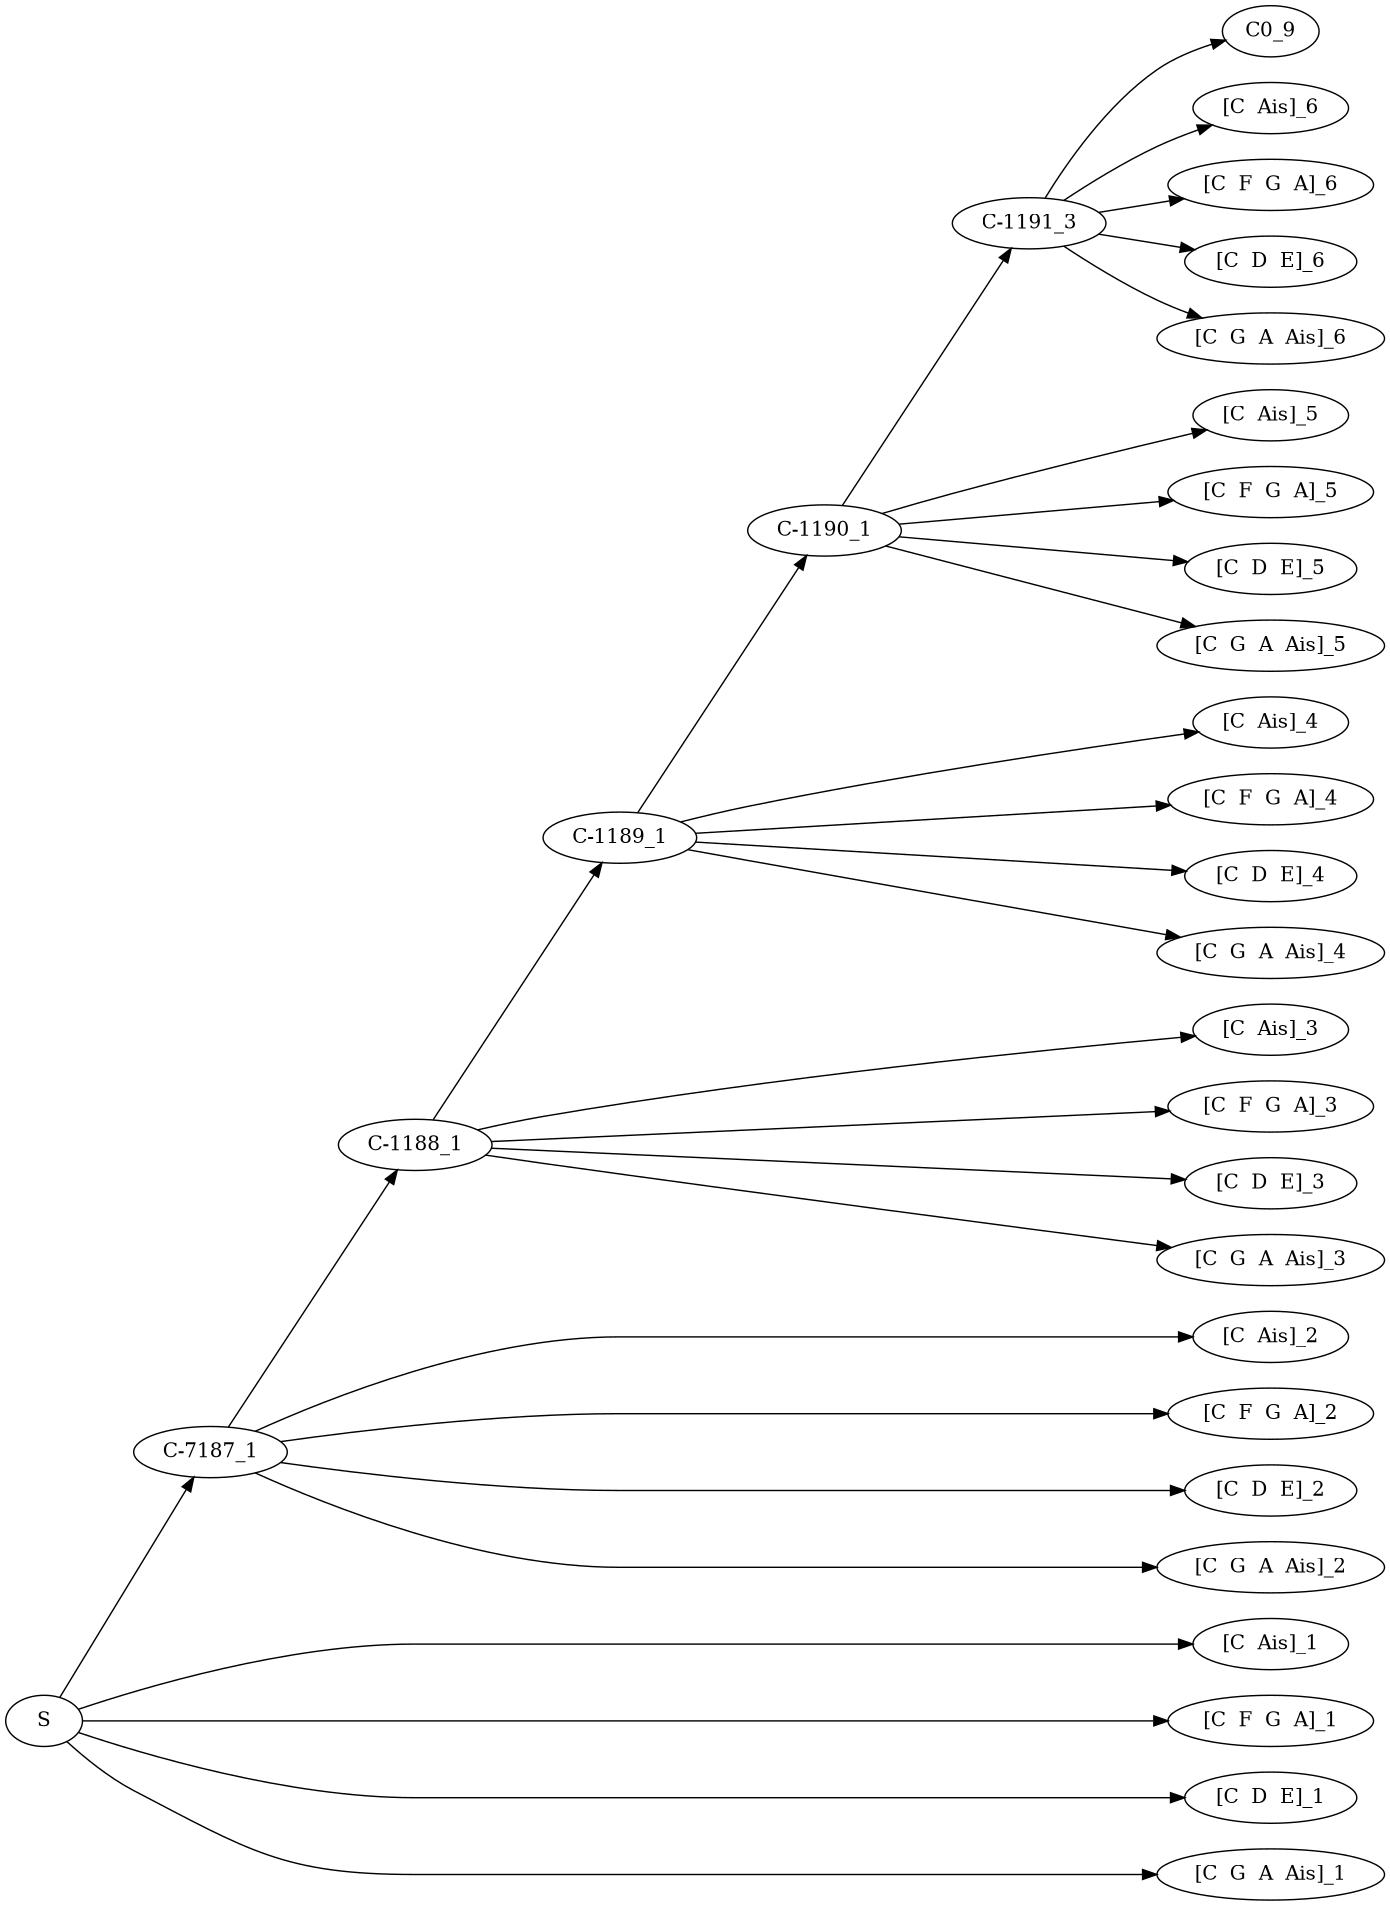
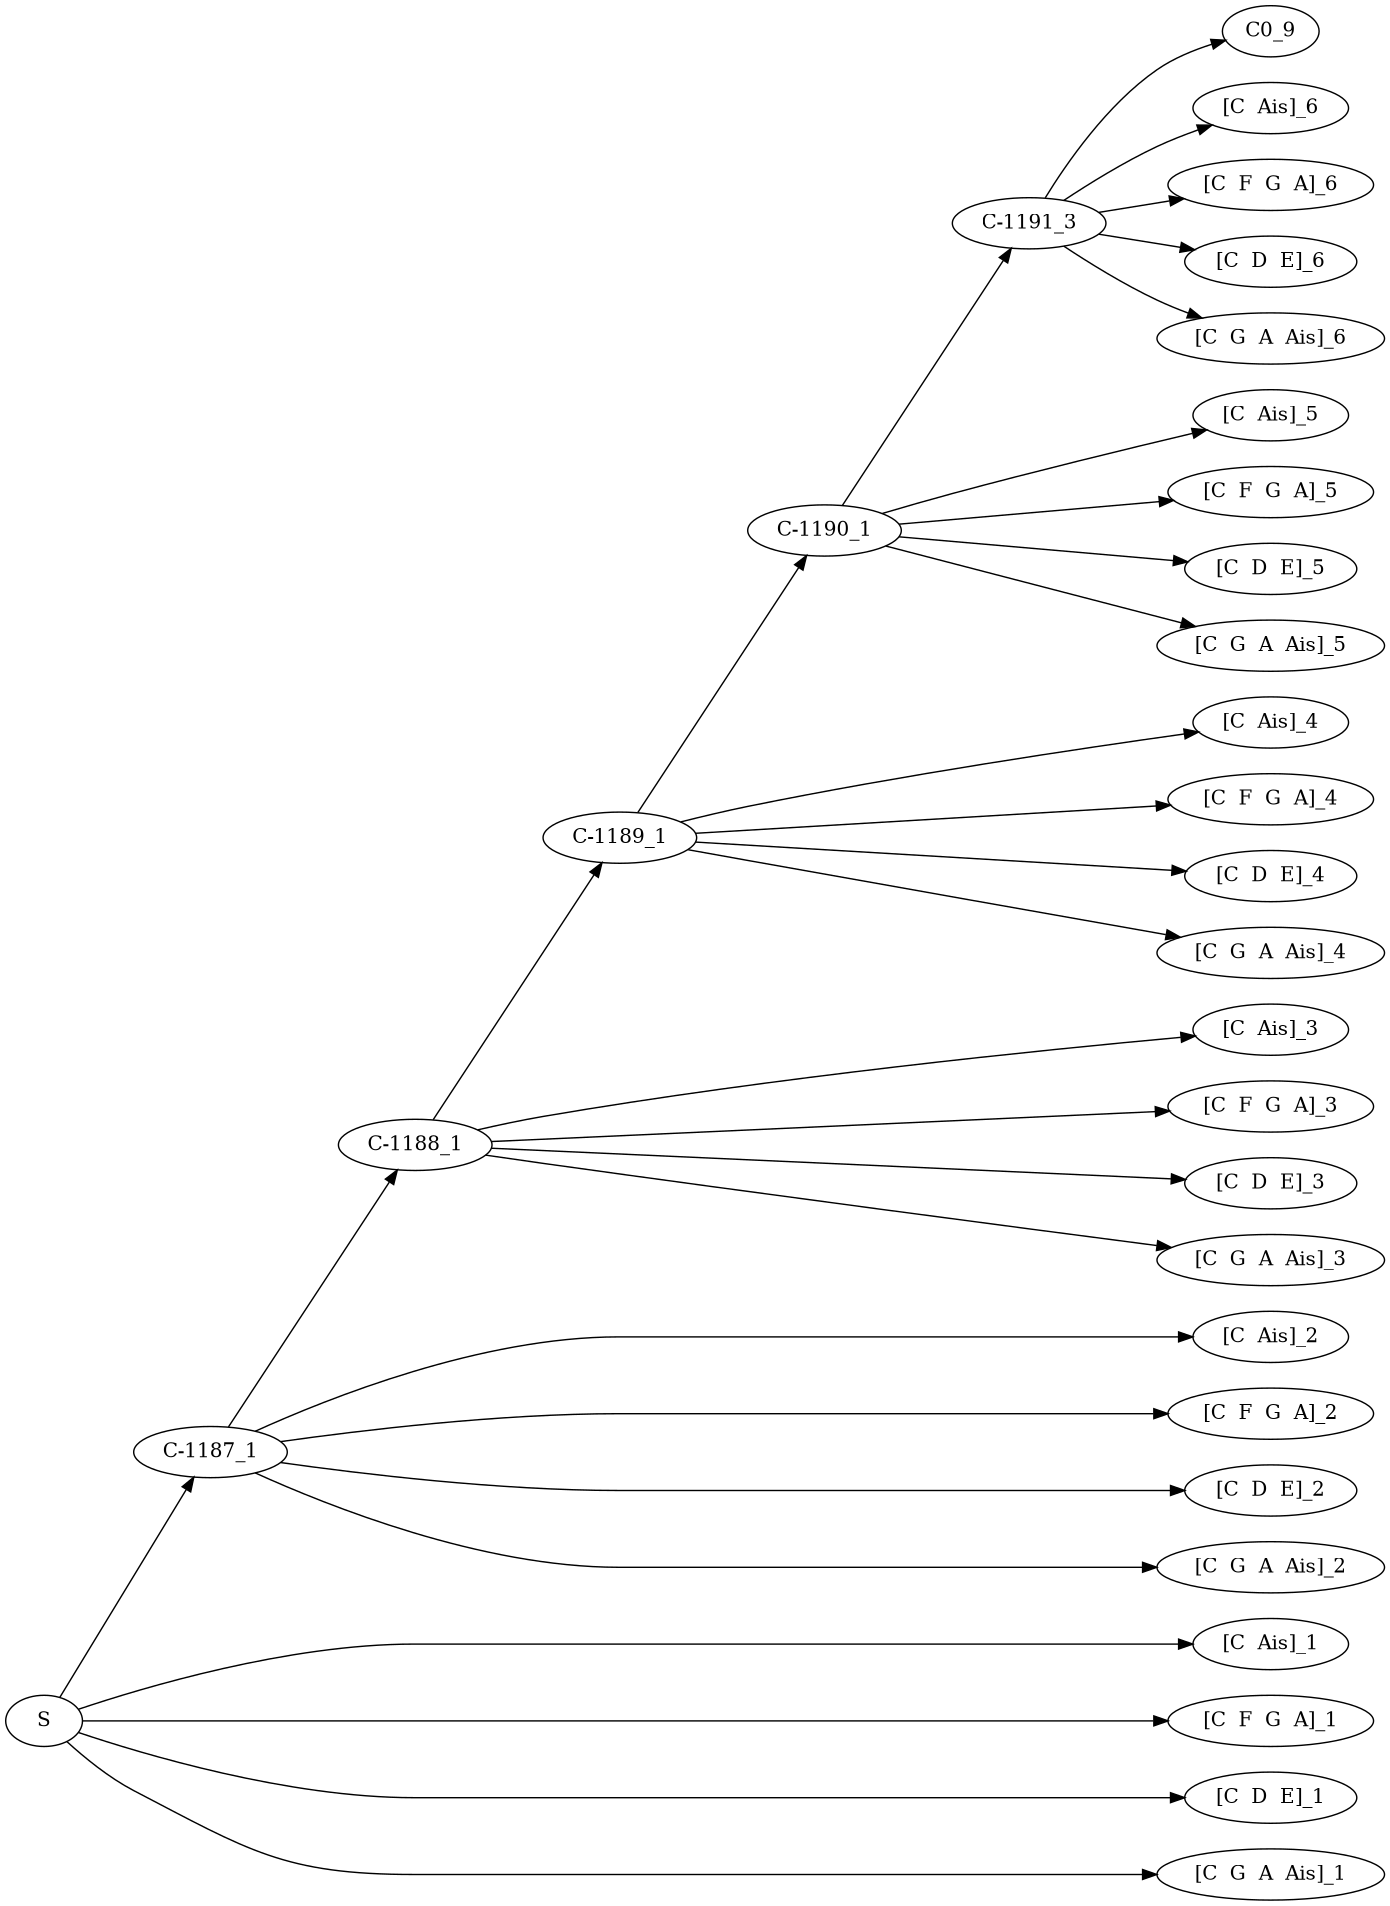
(210, 1452) -> (210, 1452)
